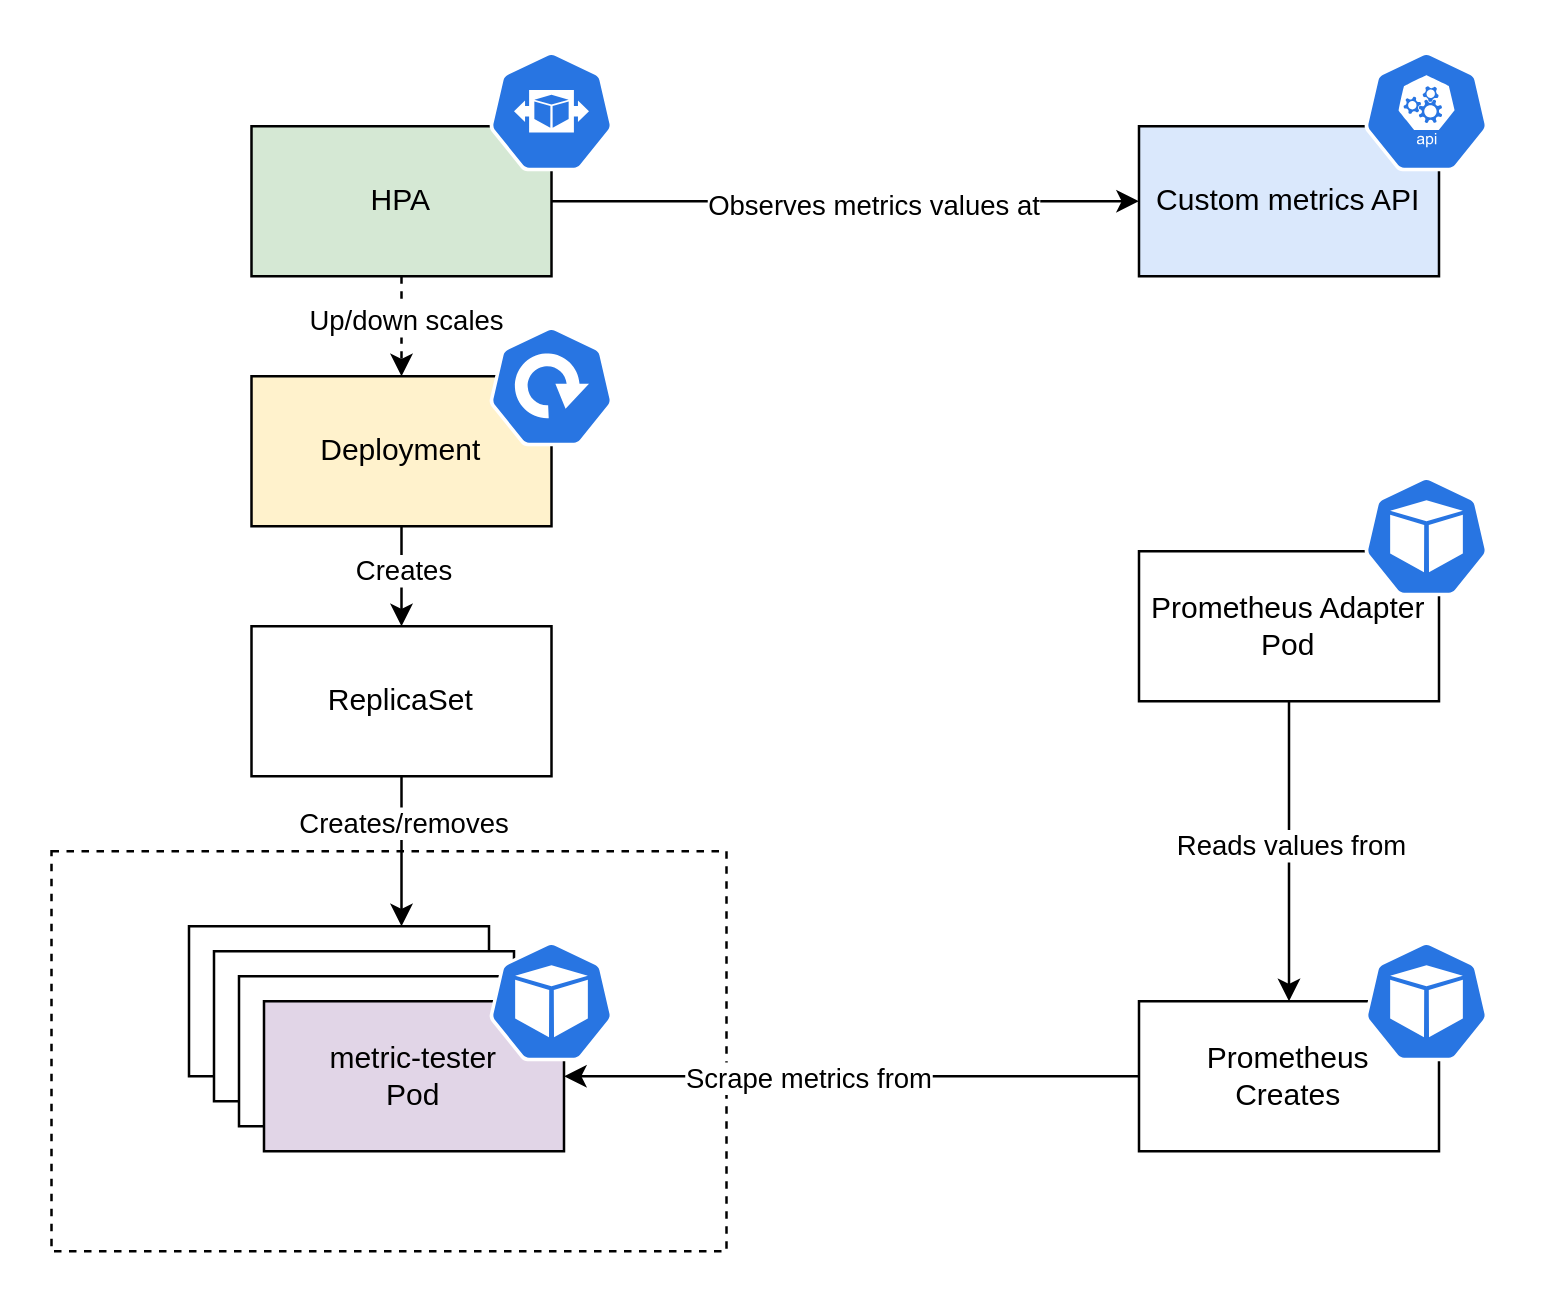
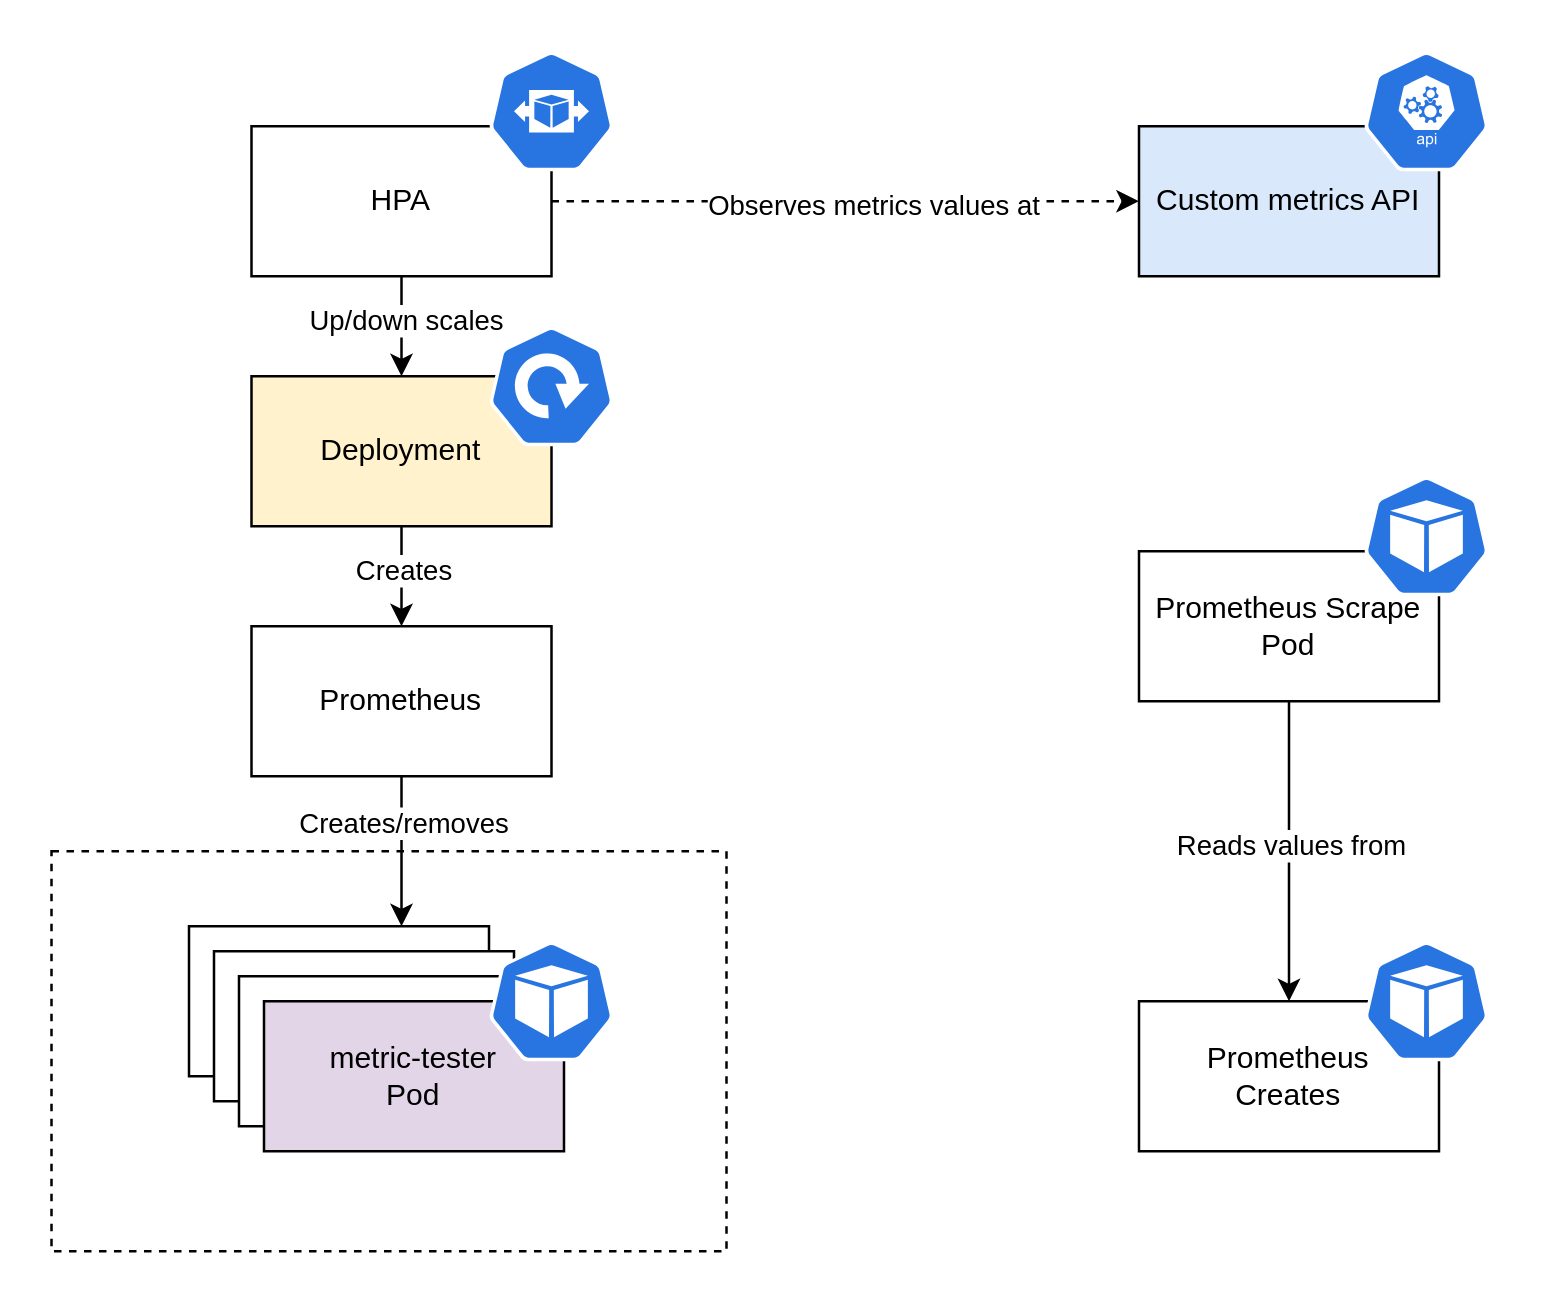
(401, 201) -> (401, 201)
(627, 201) -> (627, 201)
(401, 292) -> (401, 292)
(1289, 626) -> (1289, 626)
(401, 701) -> (401, 701)
(960, 1076) -> none
